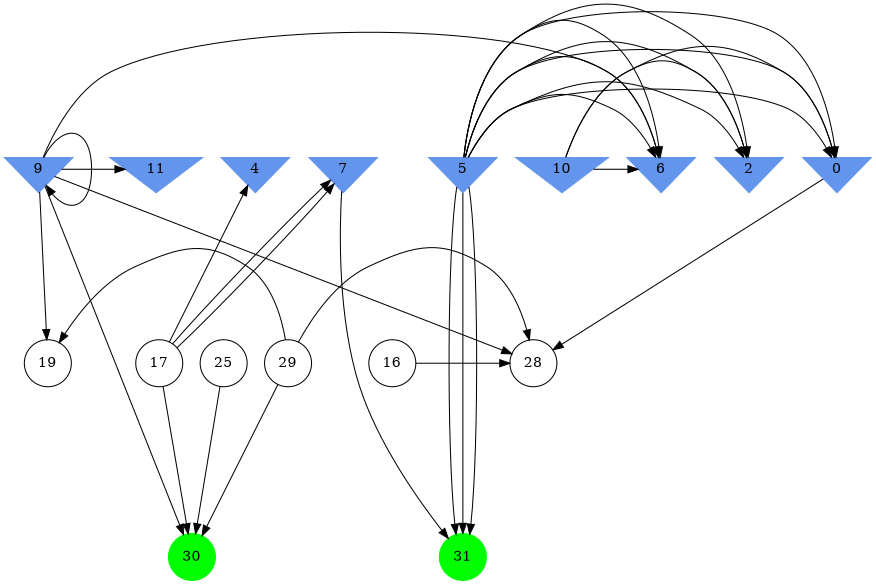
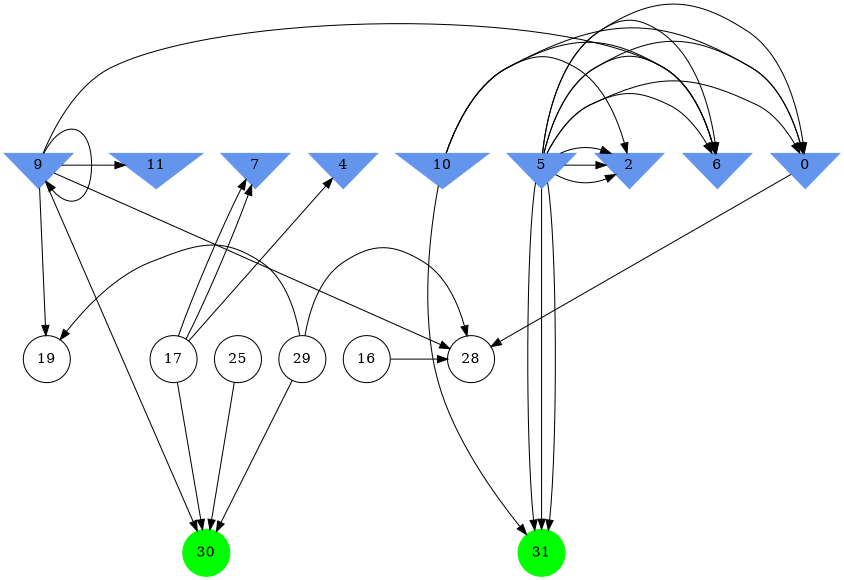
(356, 372) -> (435, 367)
